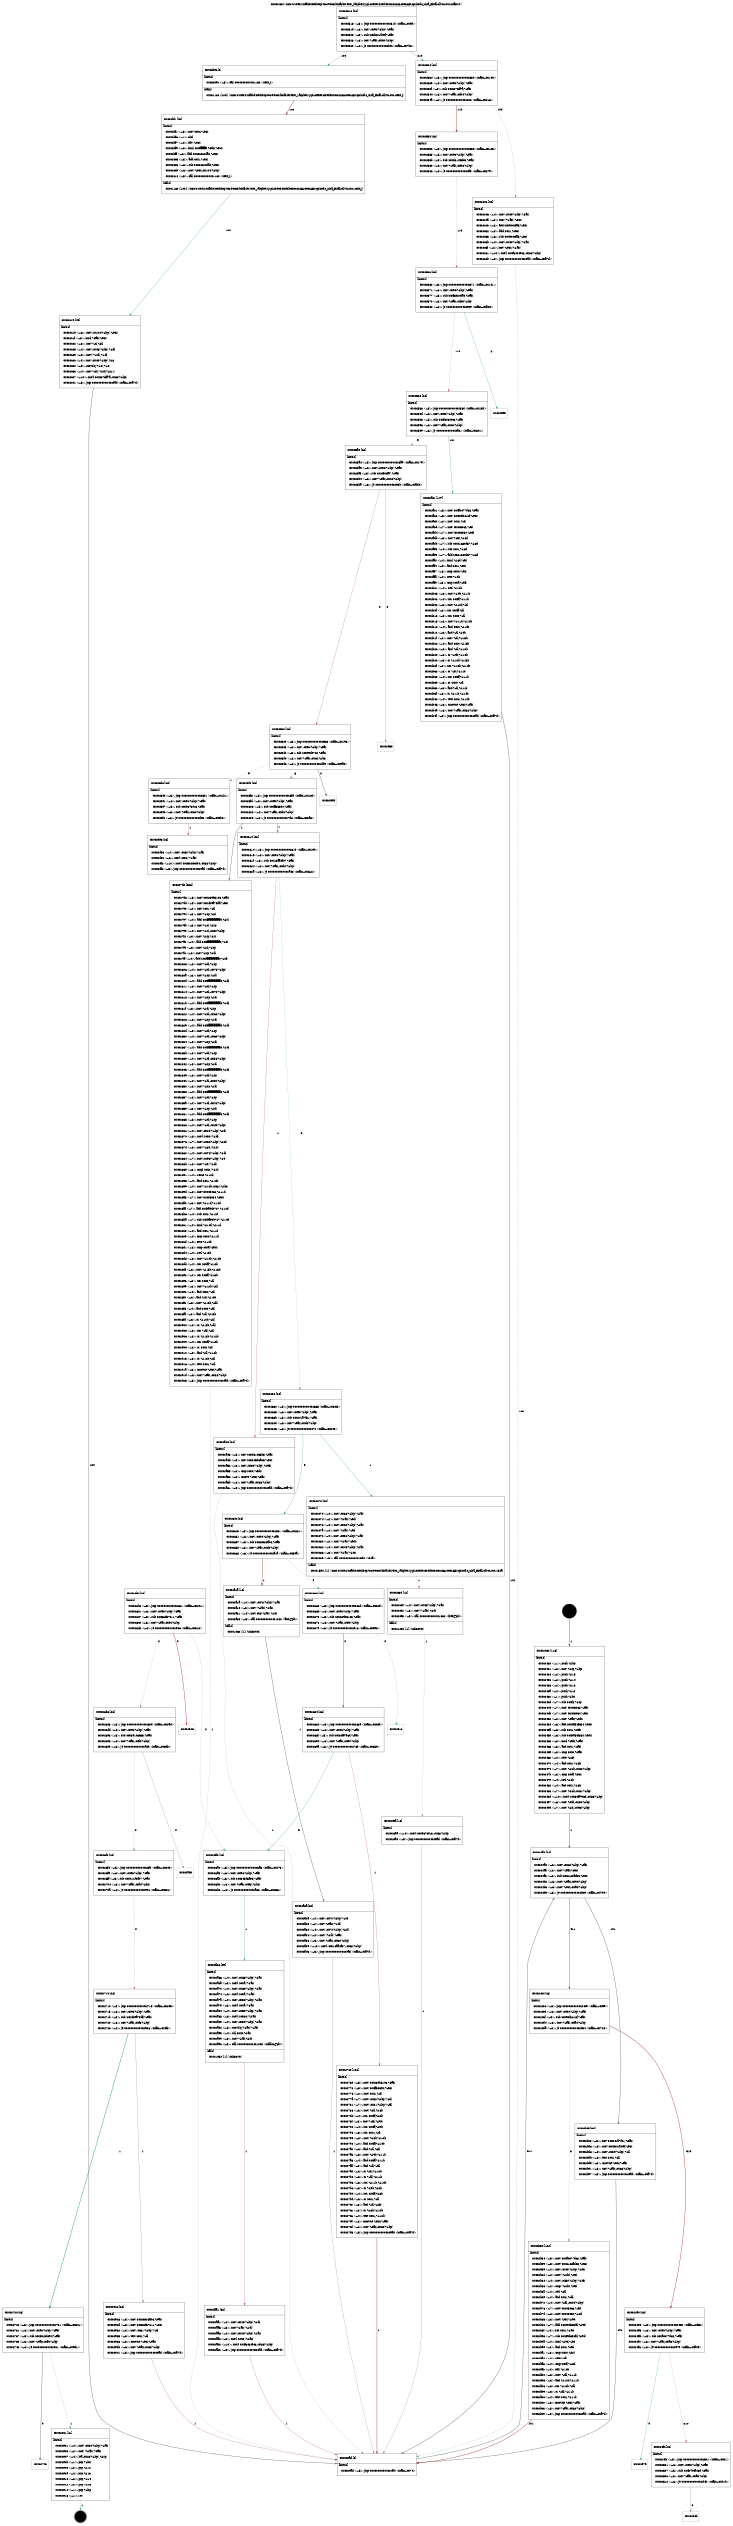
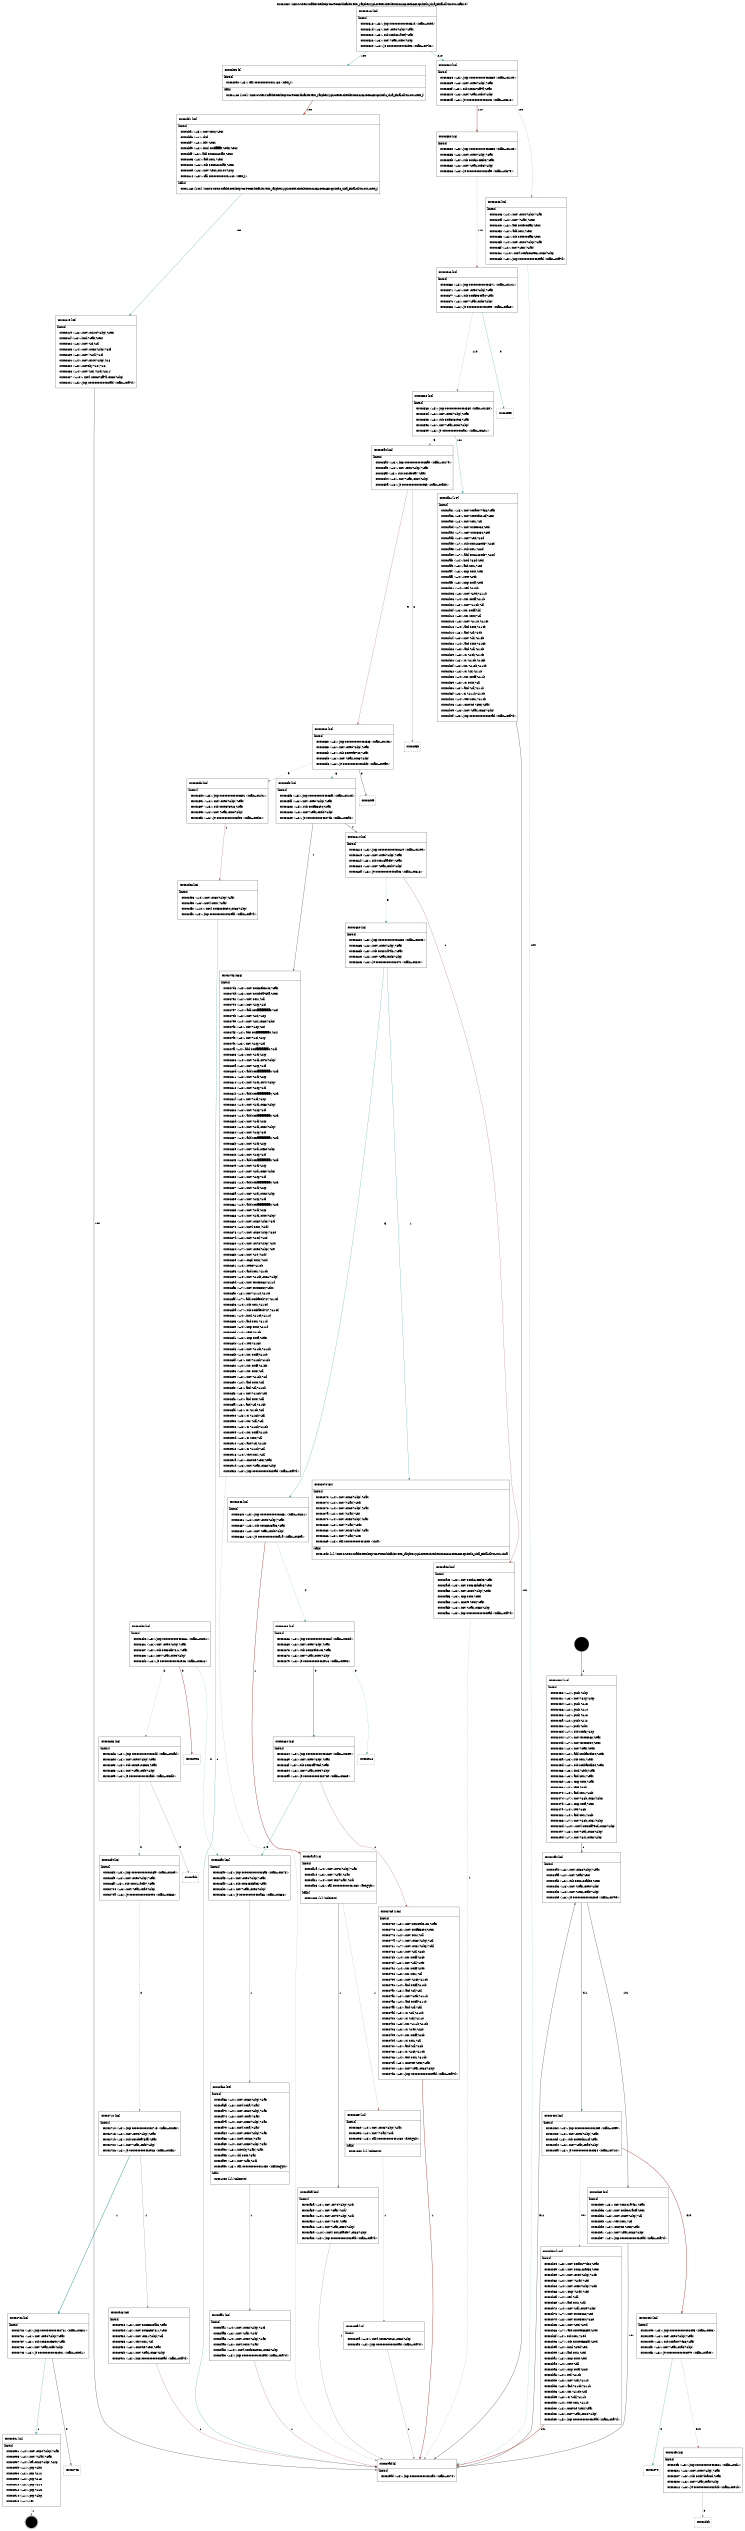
(417, 1581) -> (361, 2006)
none -> (215, 1762)
(570, 2152) -> (583, 2216)
(60, 2390) -> (41, 2395)
